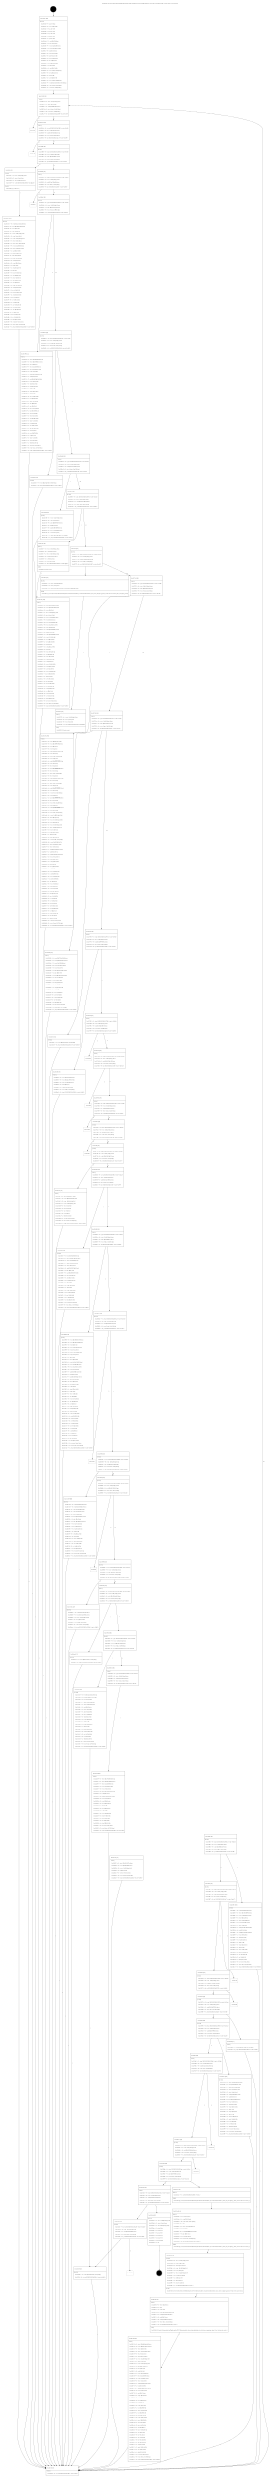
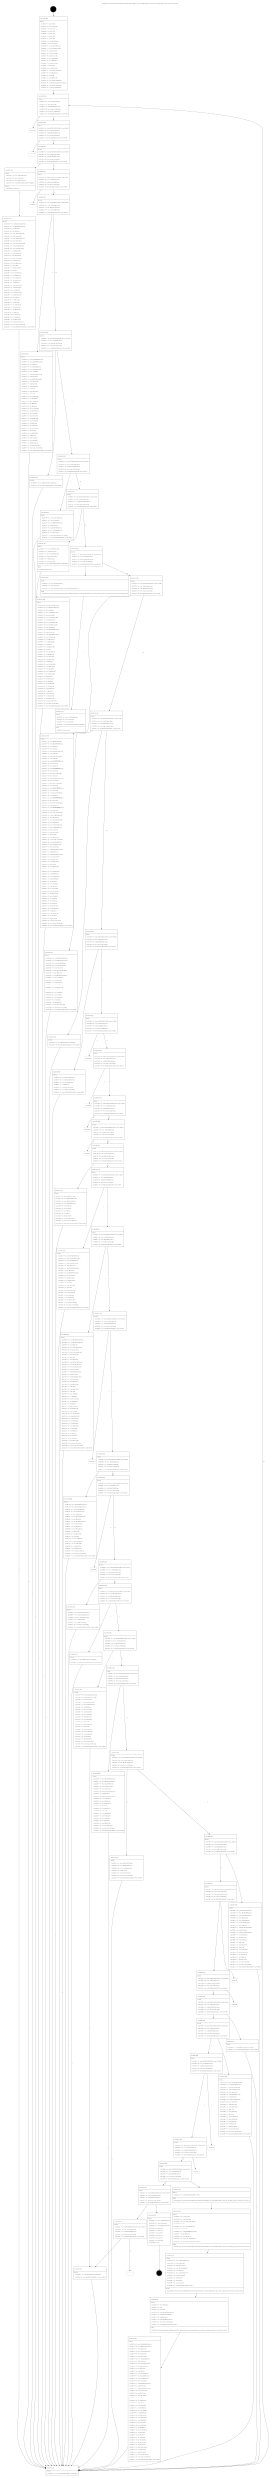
none -> (127, 1760)
